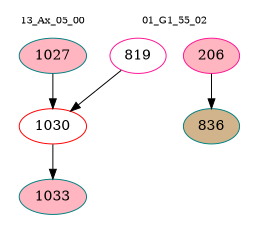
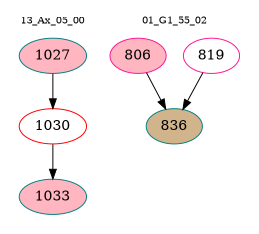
(212, 56) -> (138, 56)
(108, 81) -> (195, 87)
